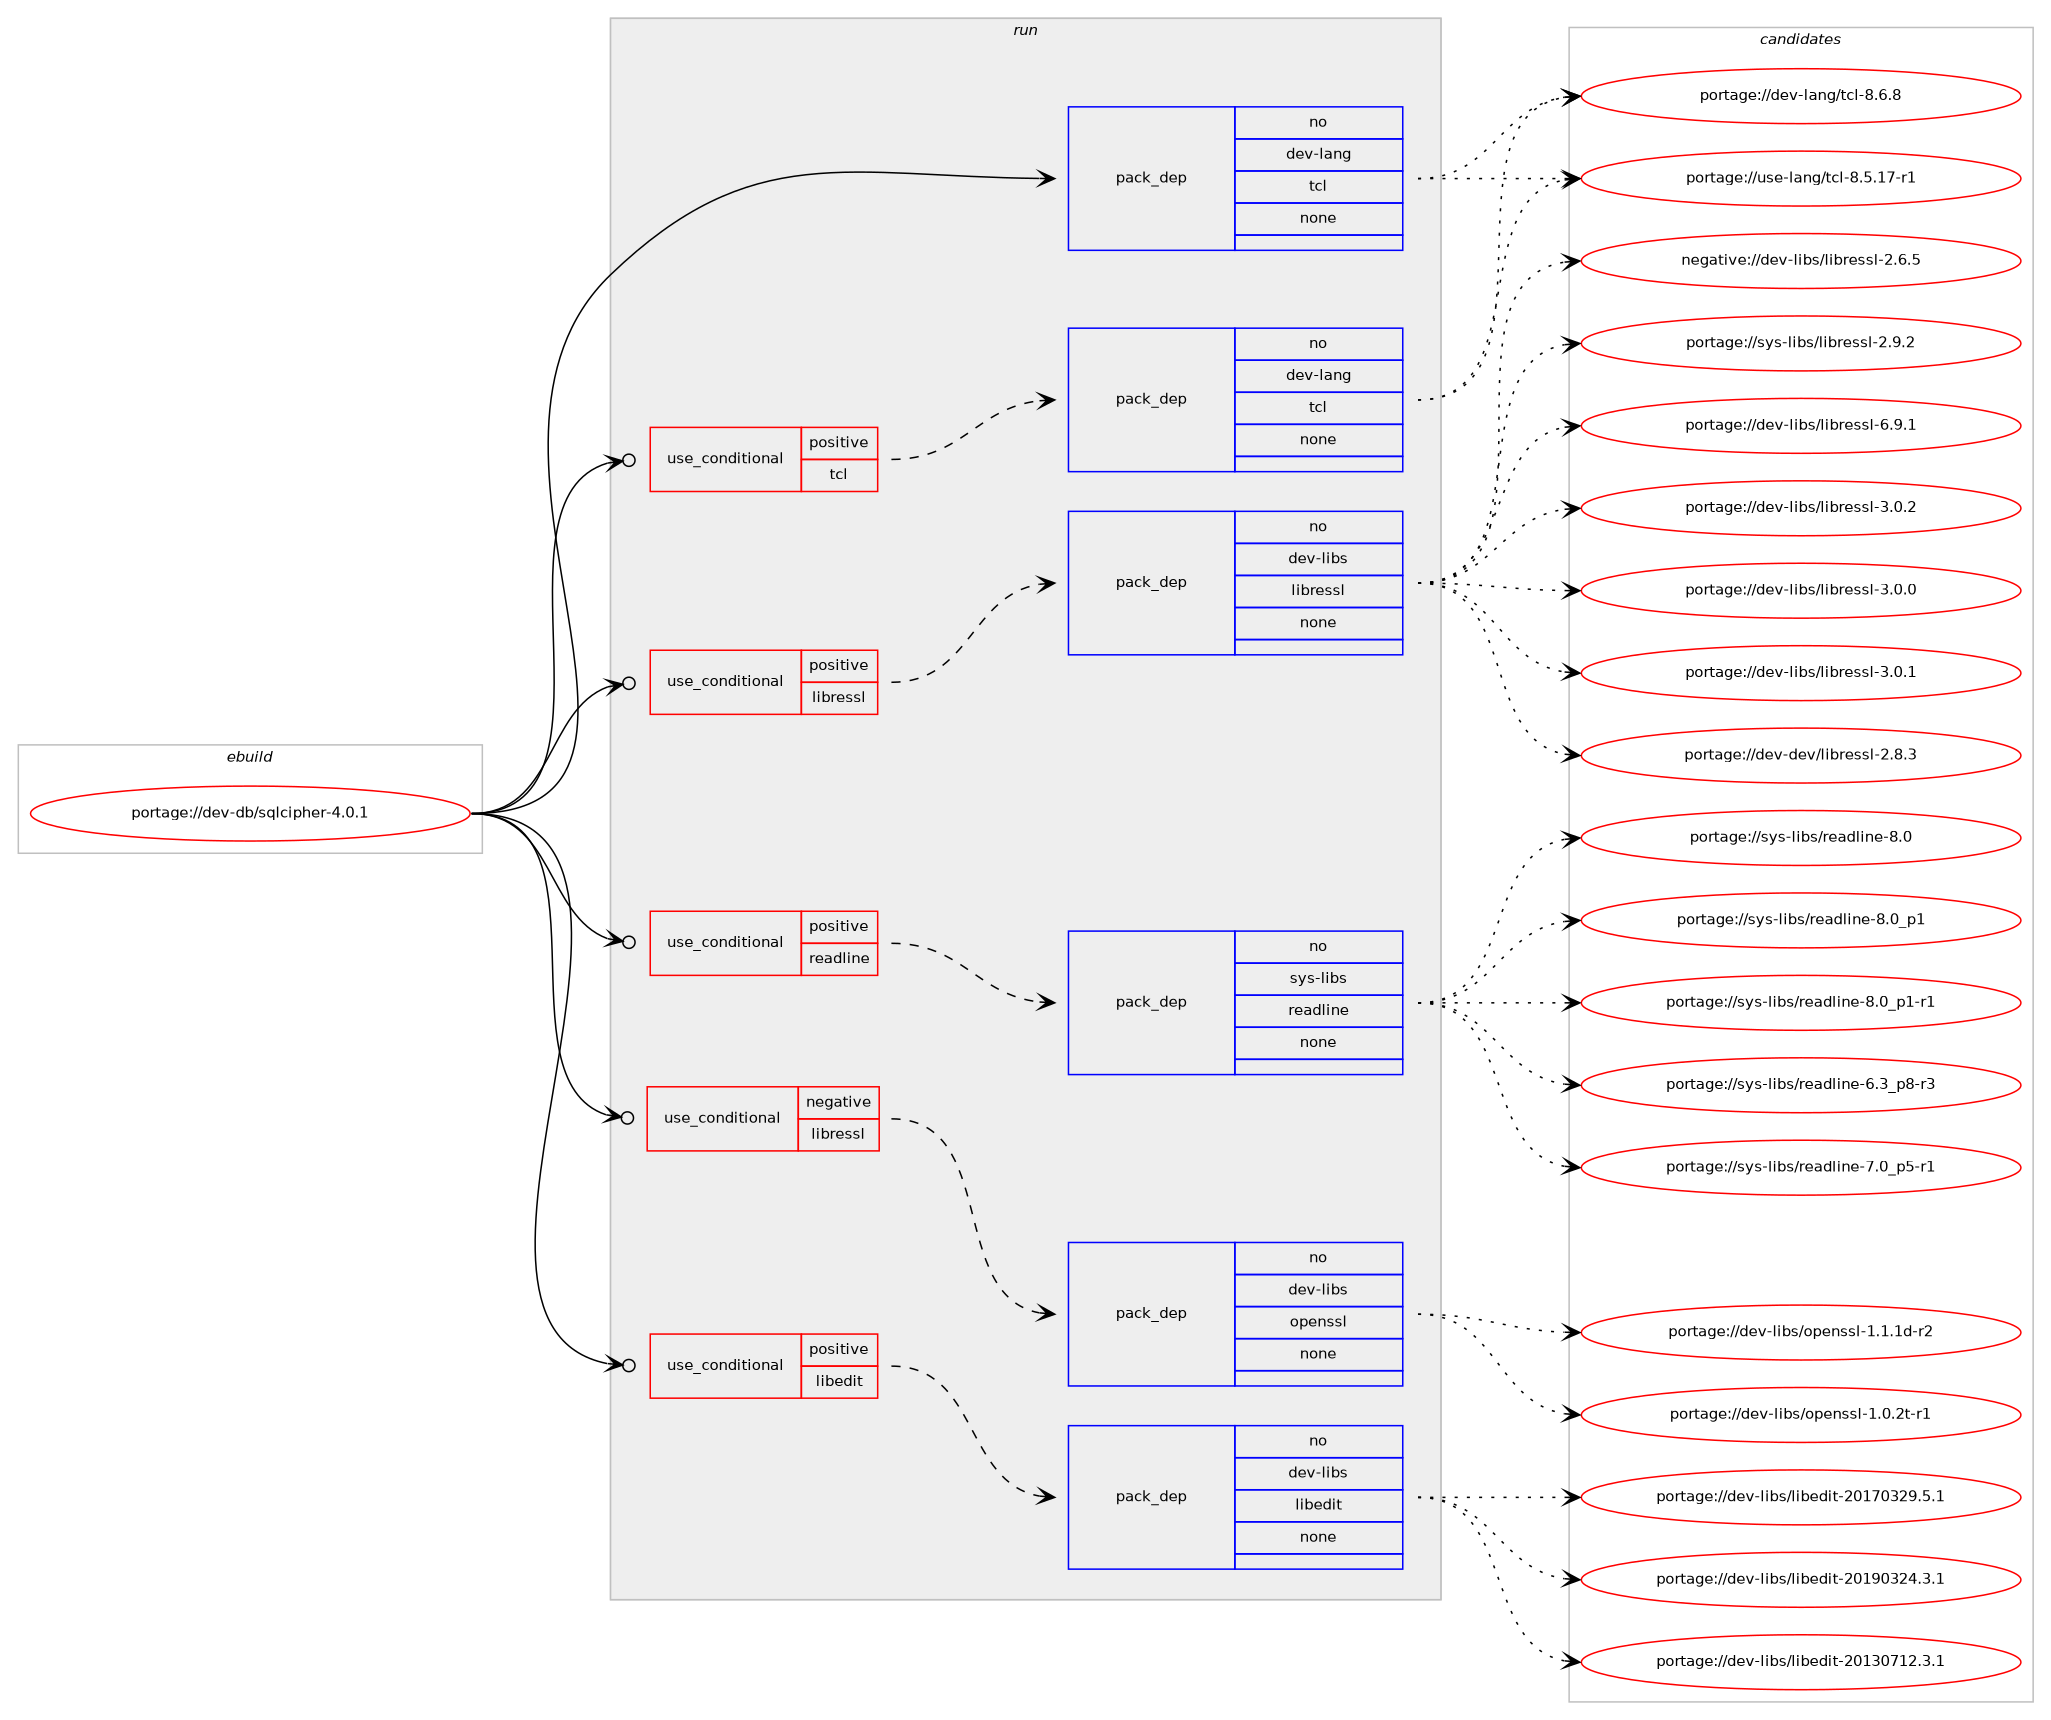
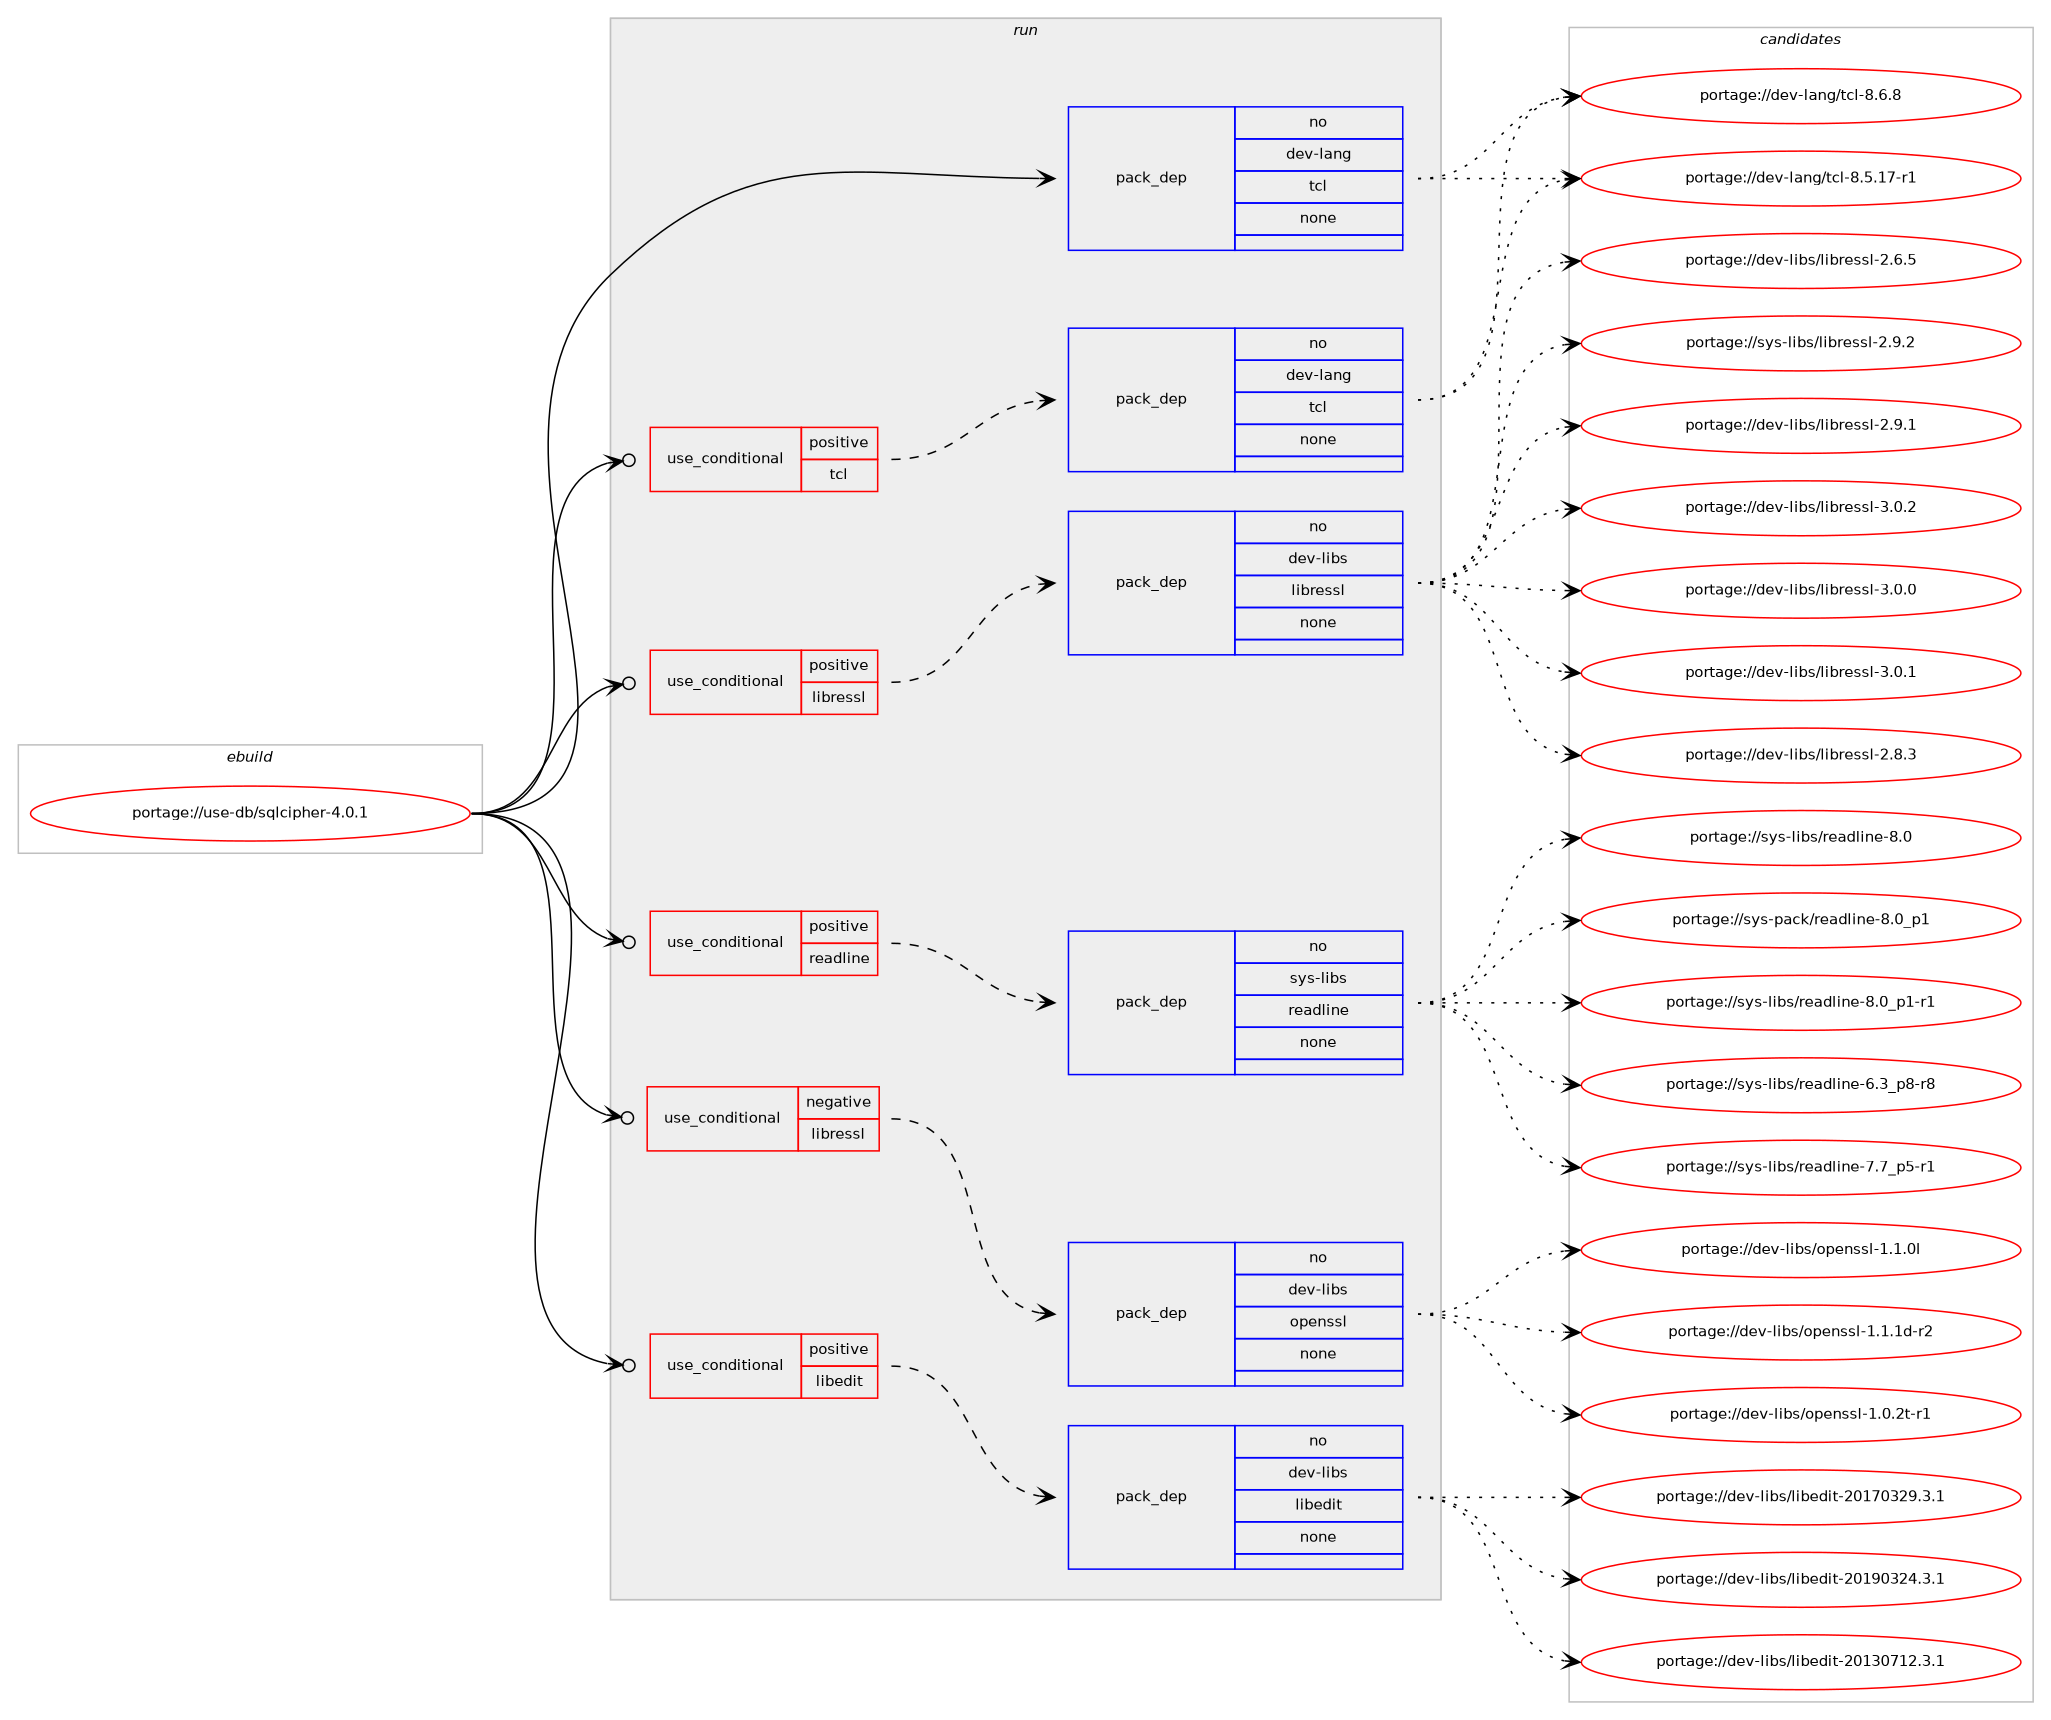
(1801, 179) -> (1801, 179)
(1801, 261) -> (1801, 261)
(1801, 426) -> (1801, 426)
(1801, 756) -> (1801, 756)
(250, 814) -> (250, 814)
(1801, 920) -> (1801, 920)
(1801, 1085) -> (1801, 1085)
(1801, 1168) -> (1801, 1168)
none -> (1801, 1250)
(1801, 1497) -> (1801, 1497)
